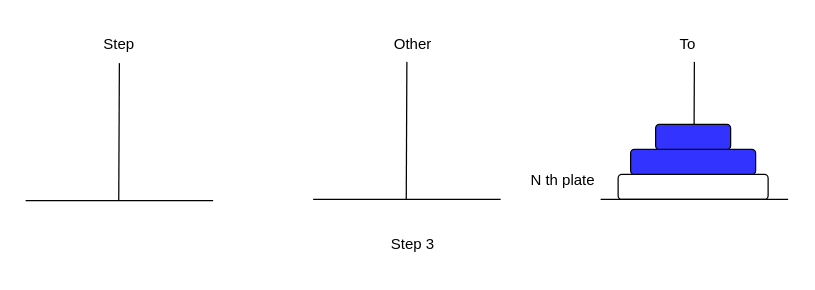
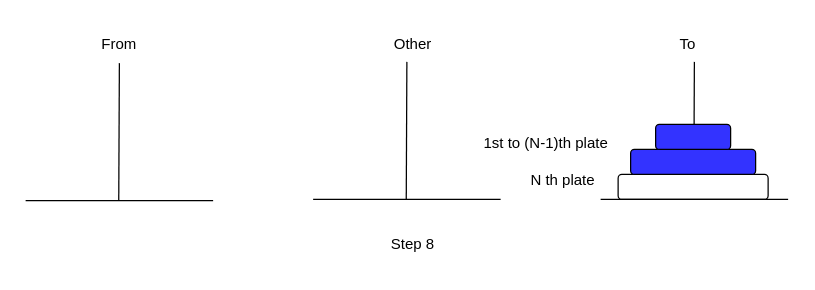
(119, 44) -> (119, 44)
none -> (546, 143)
(413, 244) -> (413, 244)
